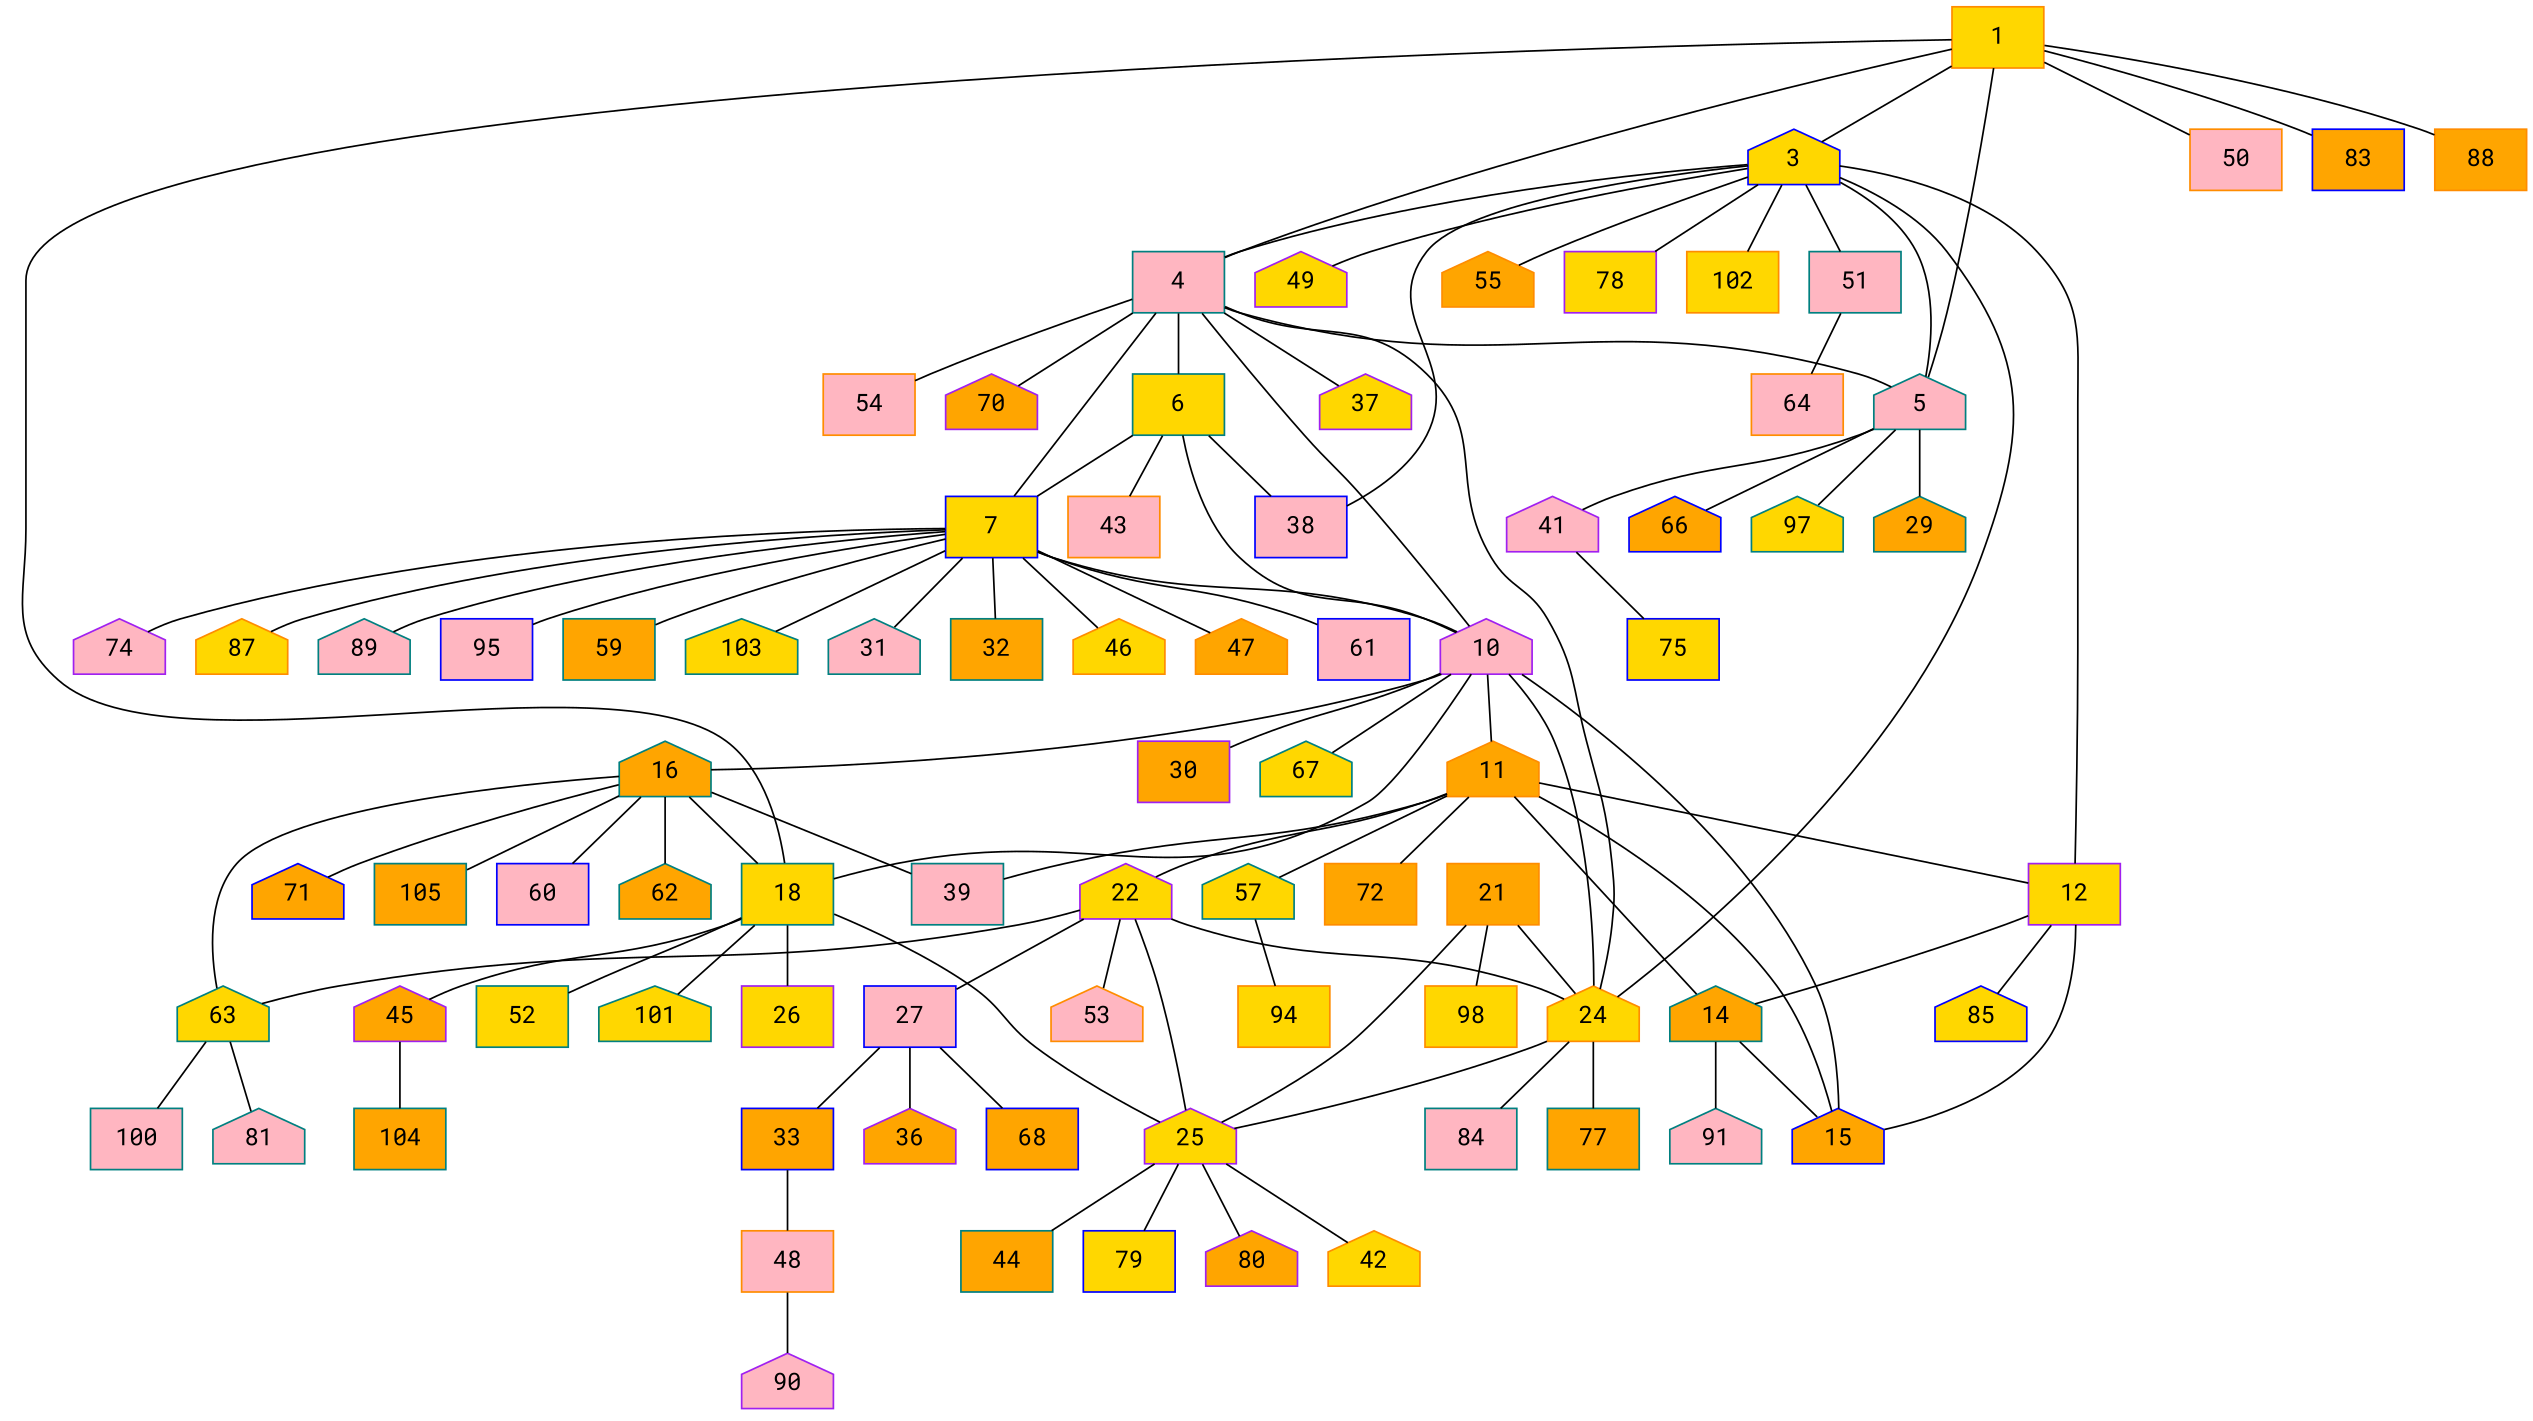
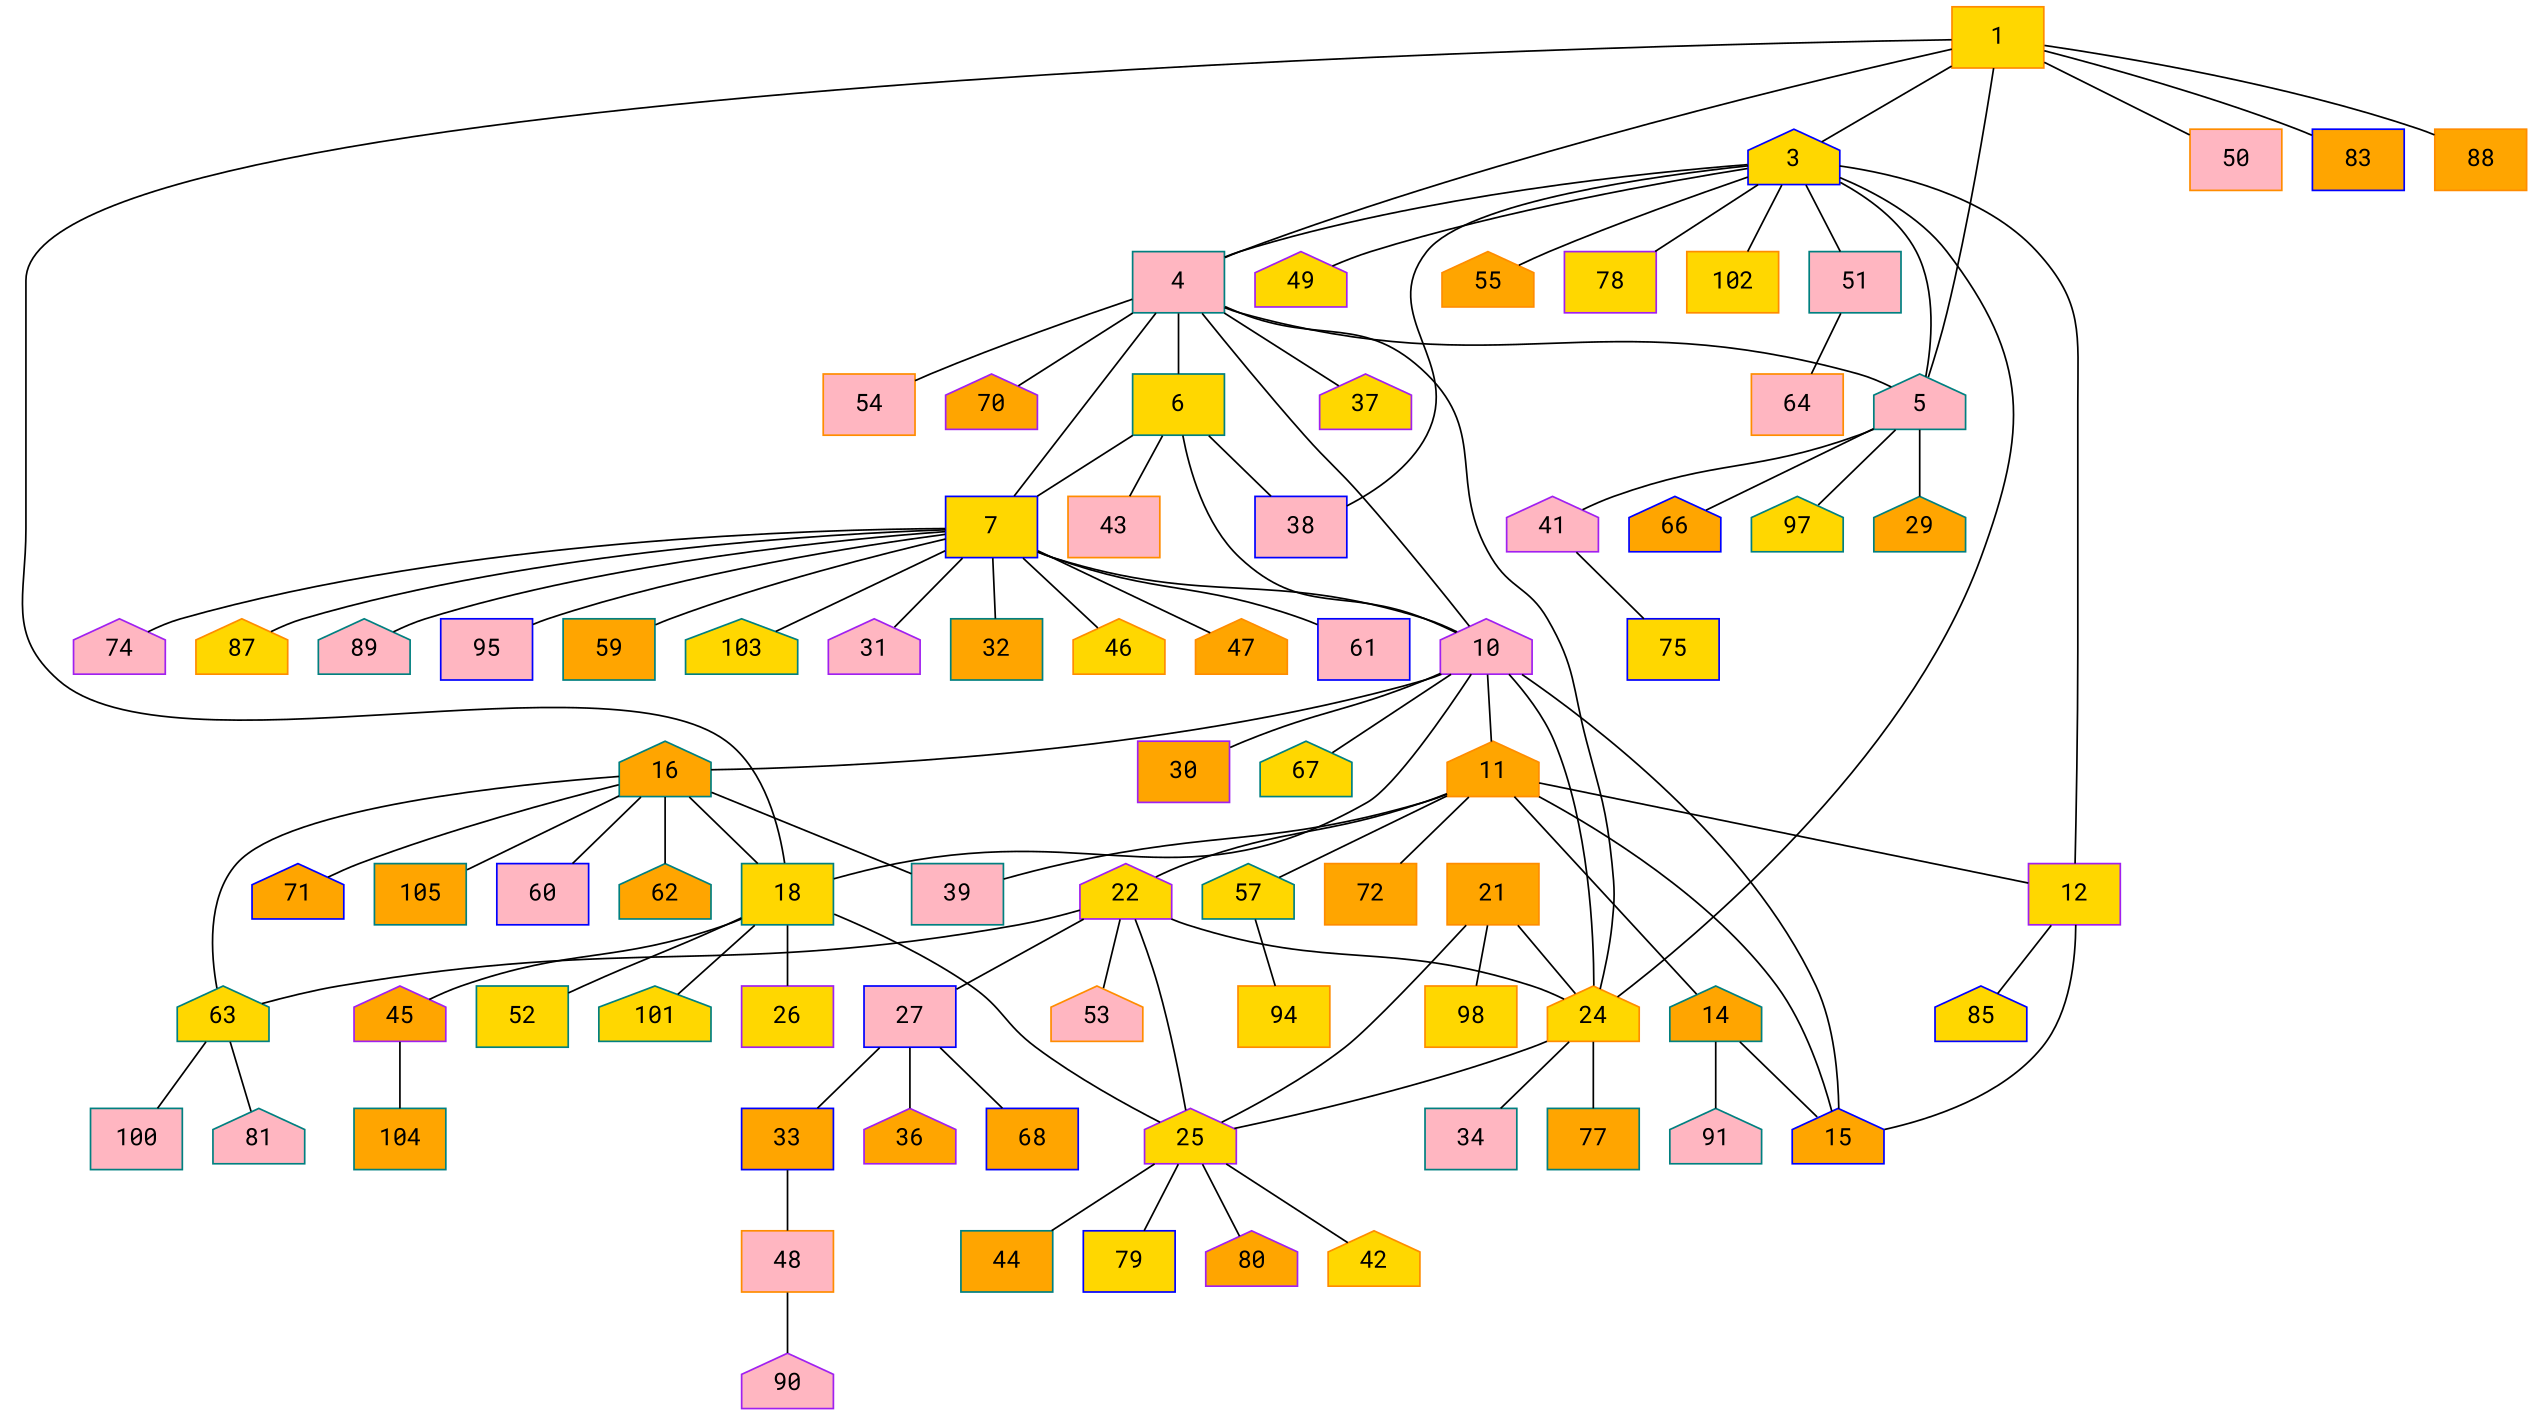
(874, 649) -> (874, 649)
(1892, 963) -> none
(1471, 1139) -> (1471, 1139)
